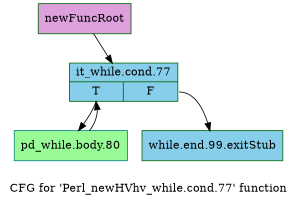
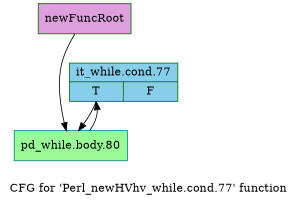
(101, 45) -> (60, 77)
(212, 146) -> none
